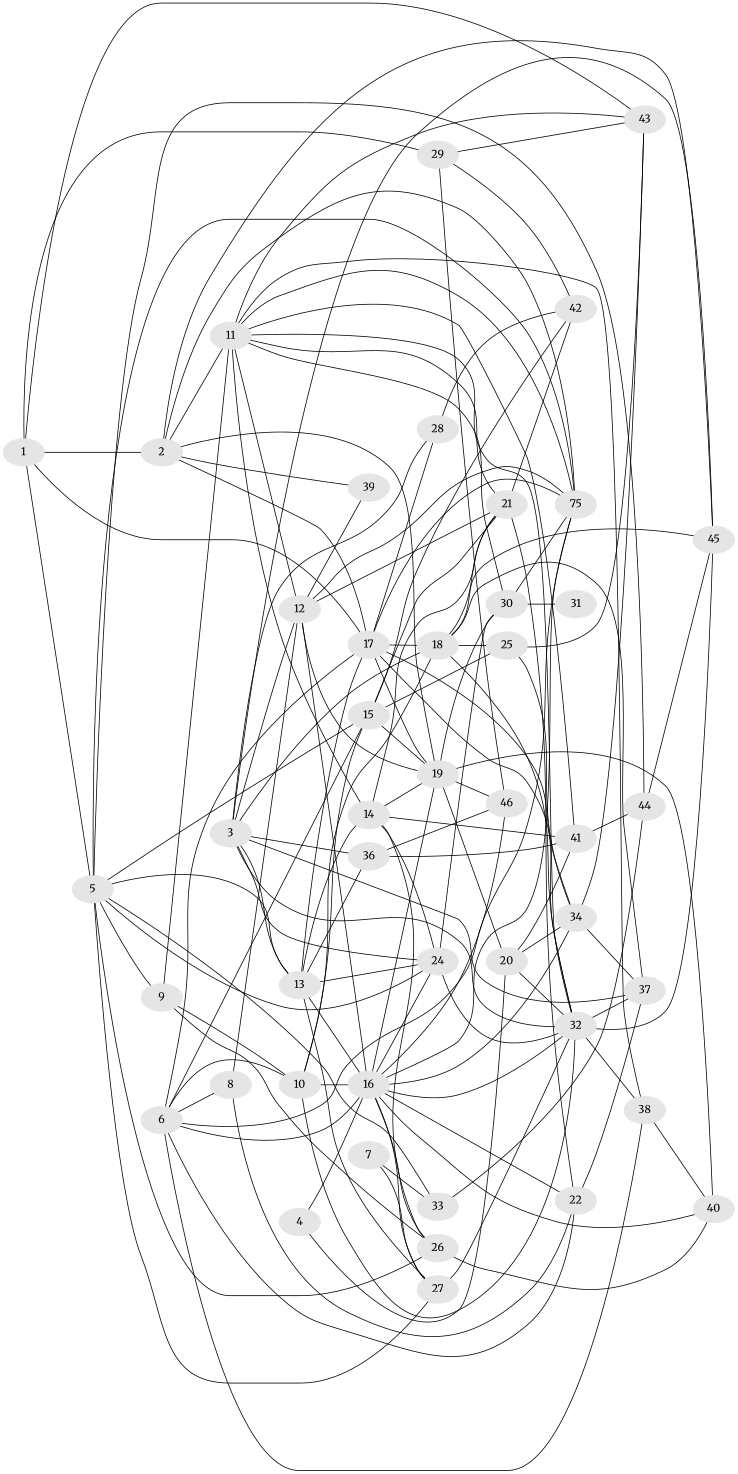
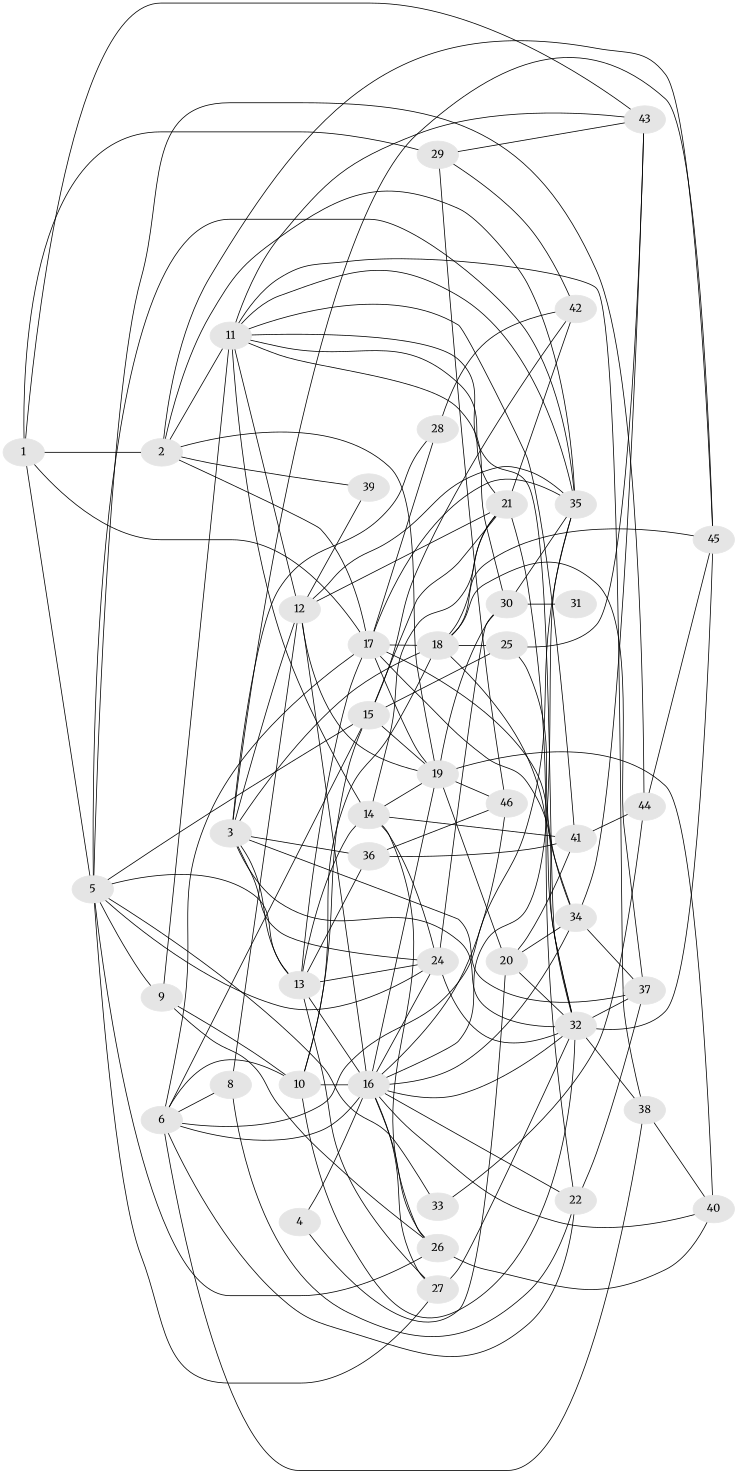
(576, 504) -> (576, 504)
(369, 1155) -> none
